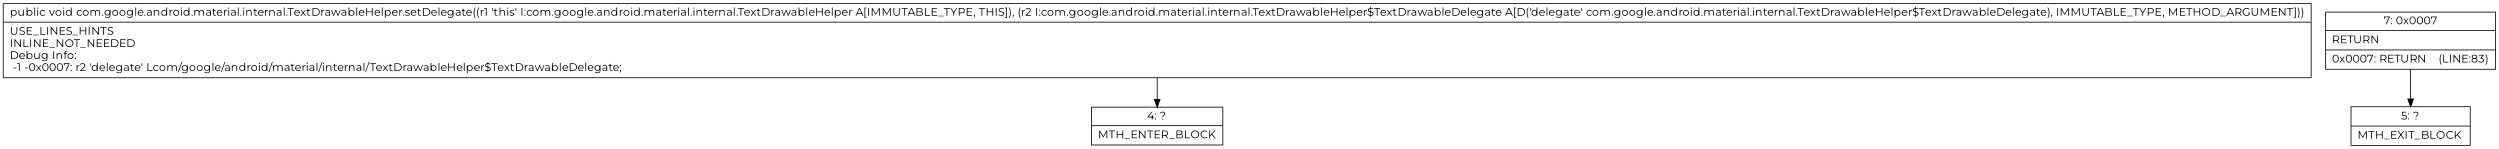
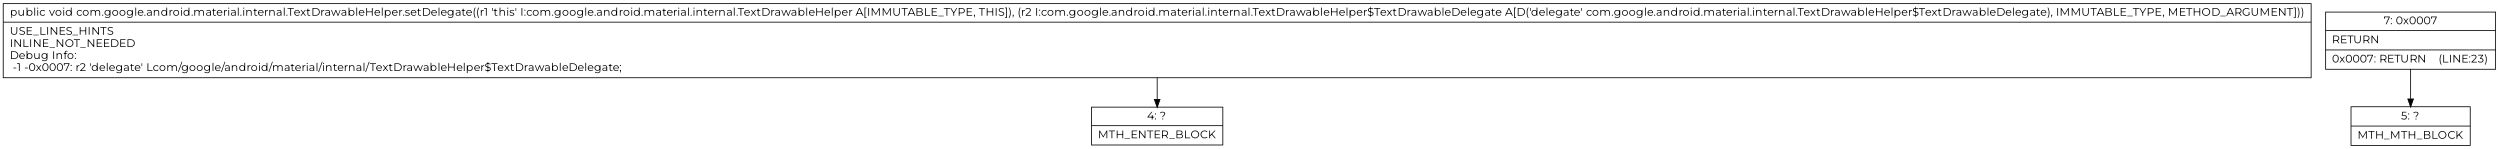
(2411, 59) -> (2410, 59)
(2410, 135) -> (2411, 135)
